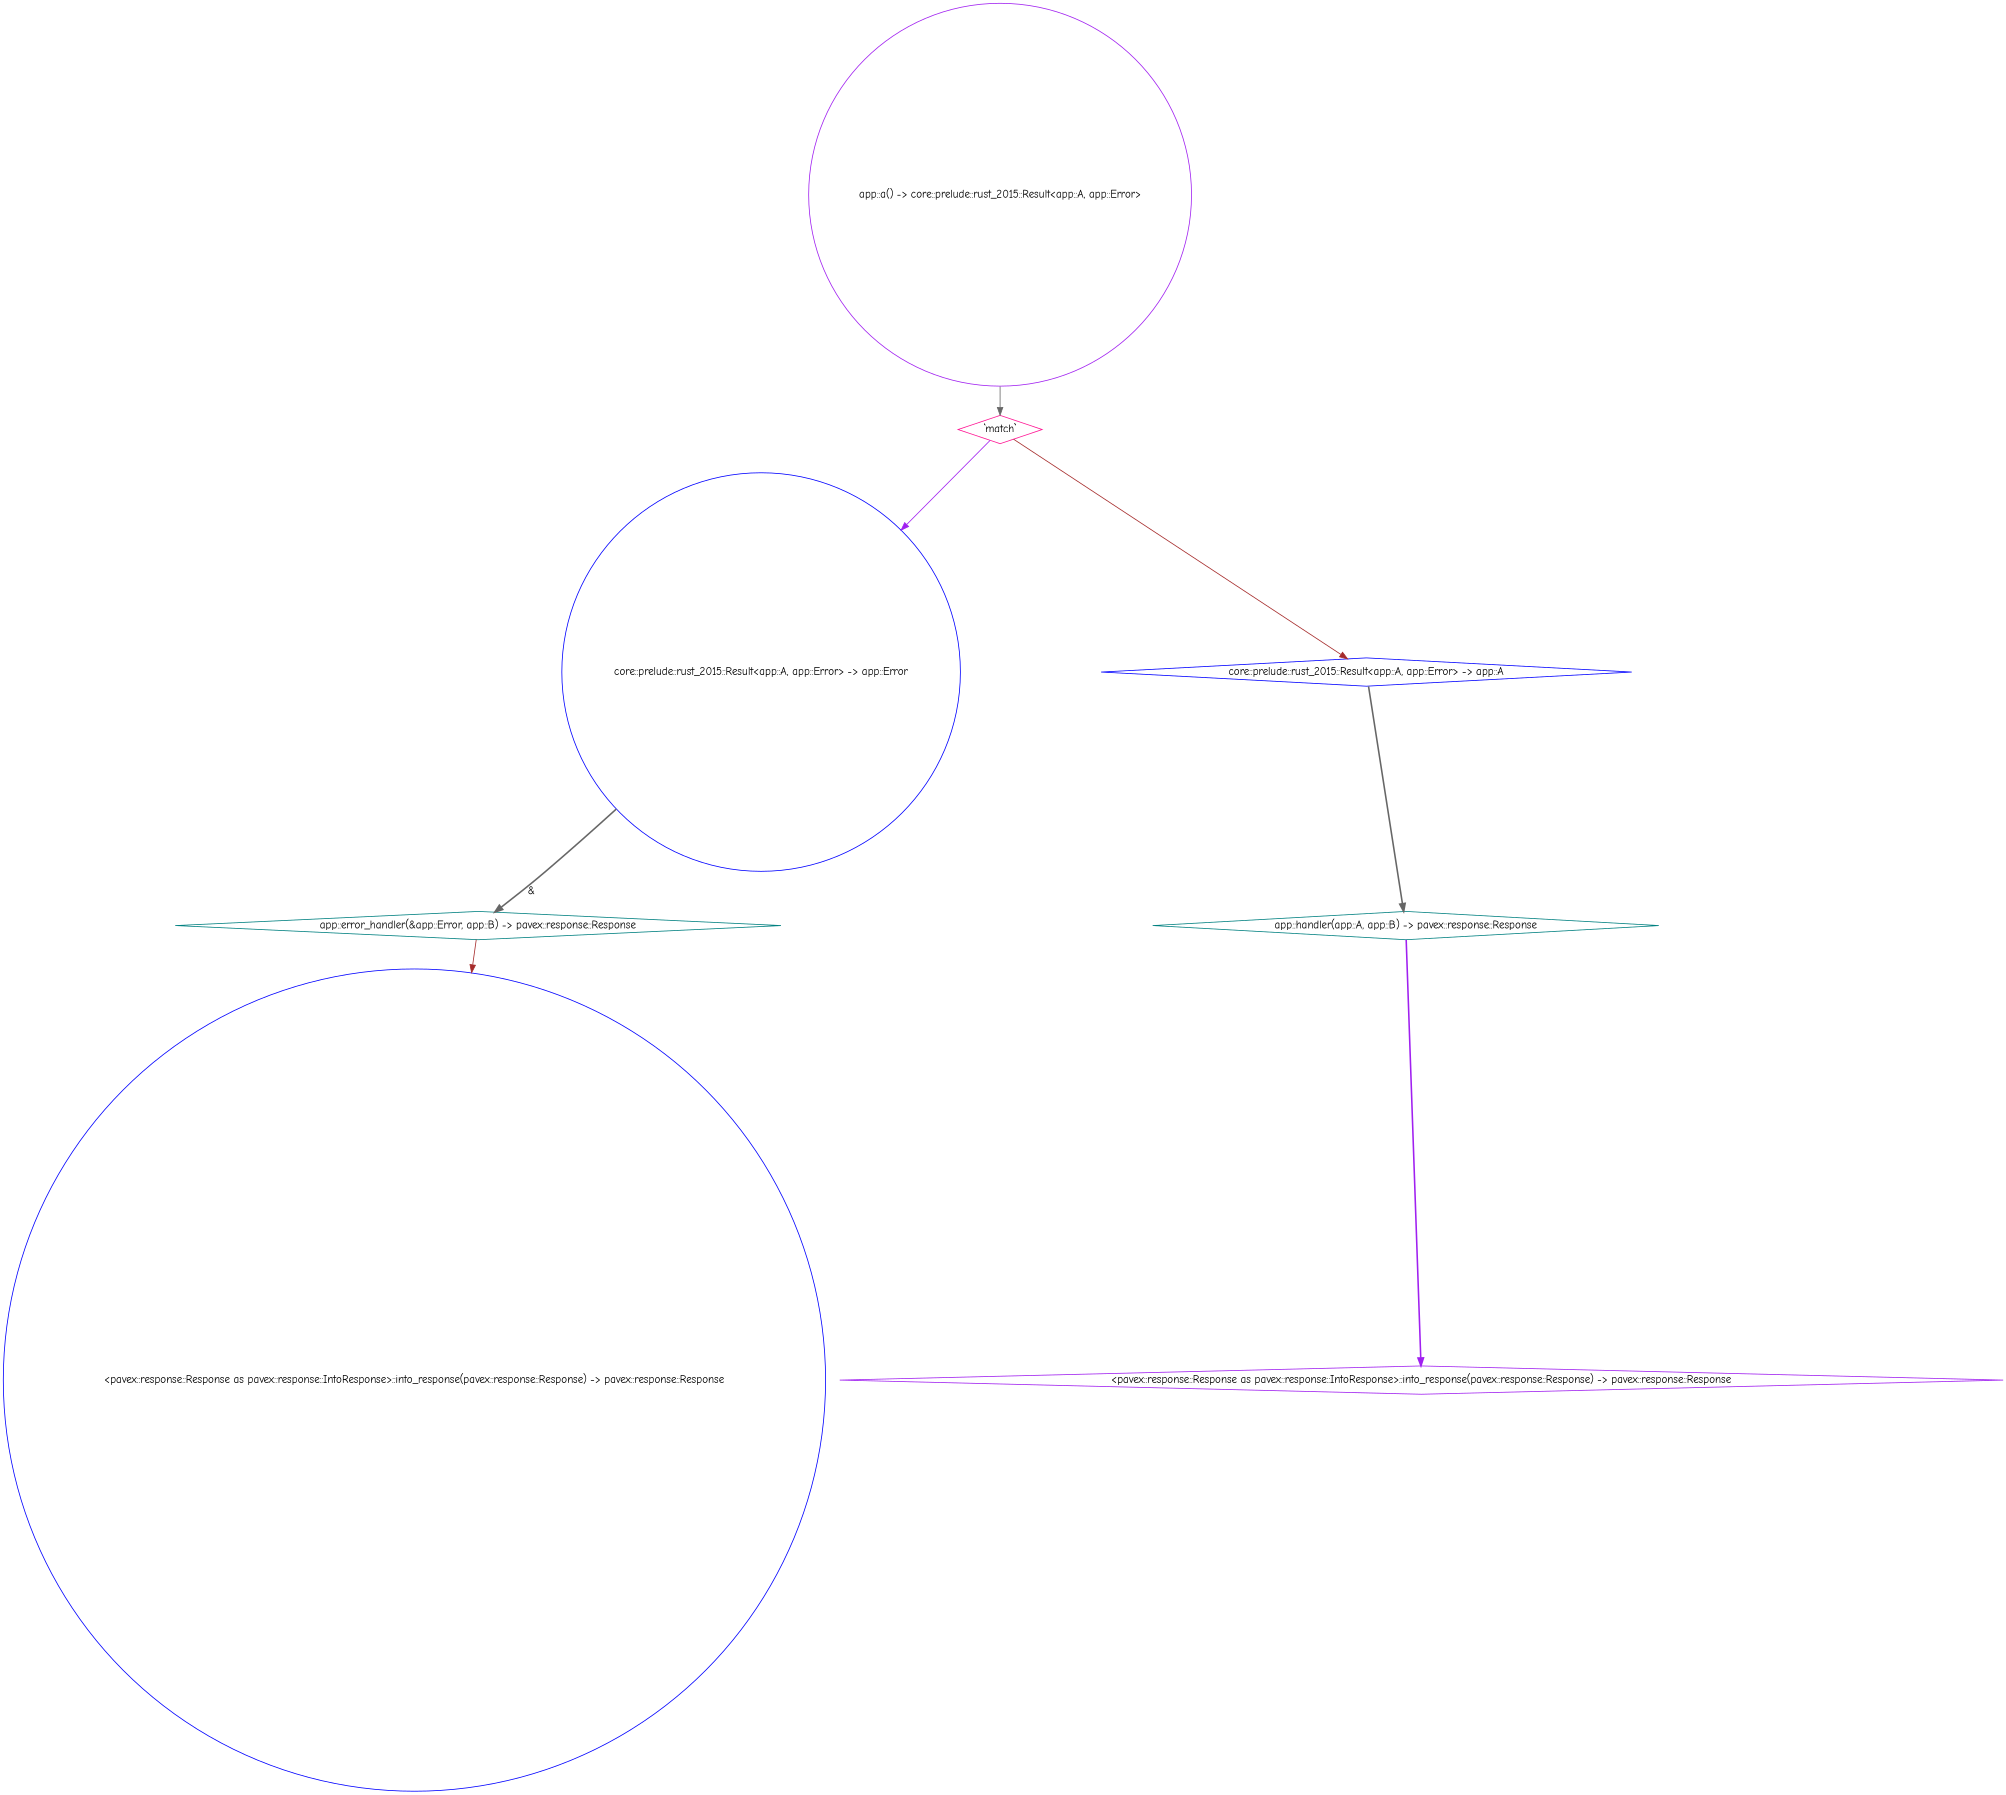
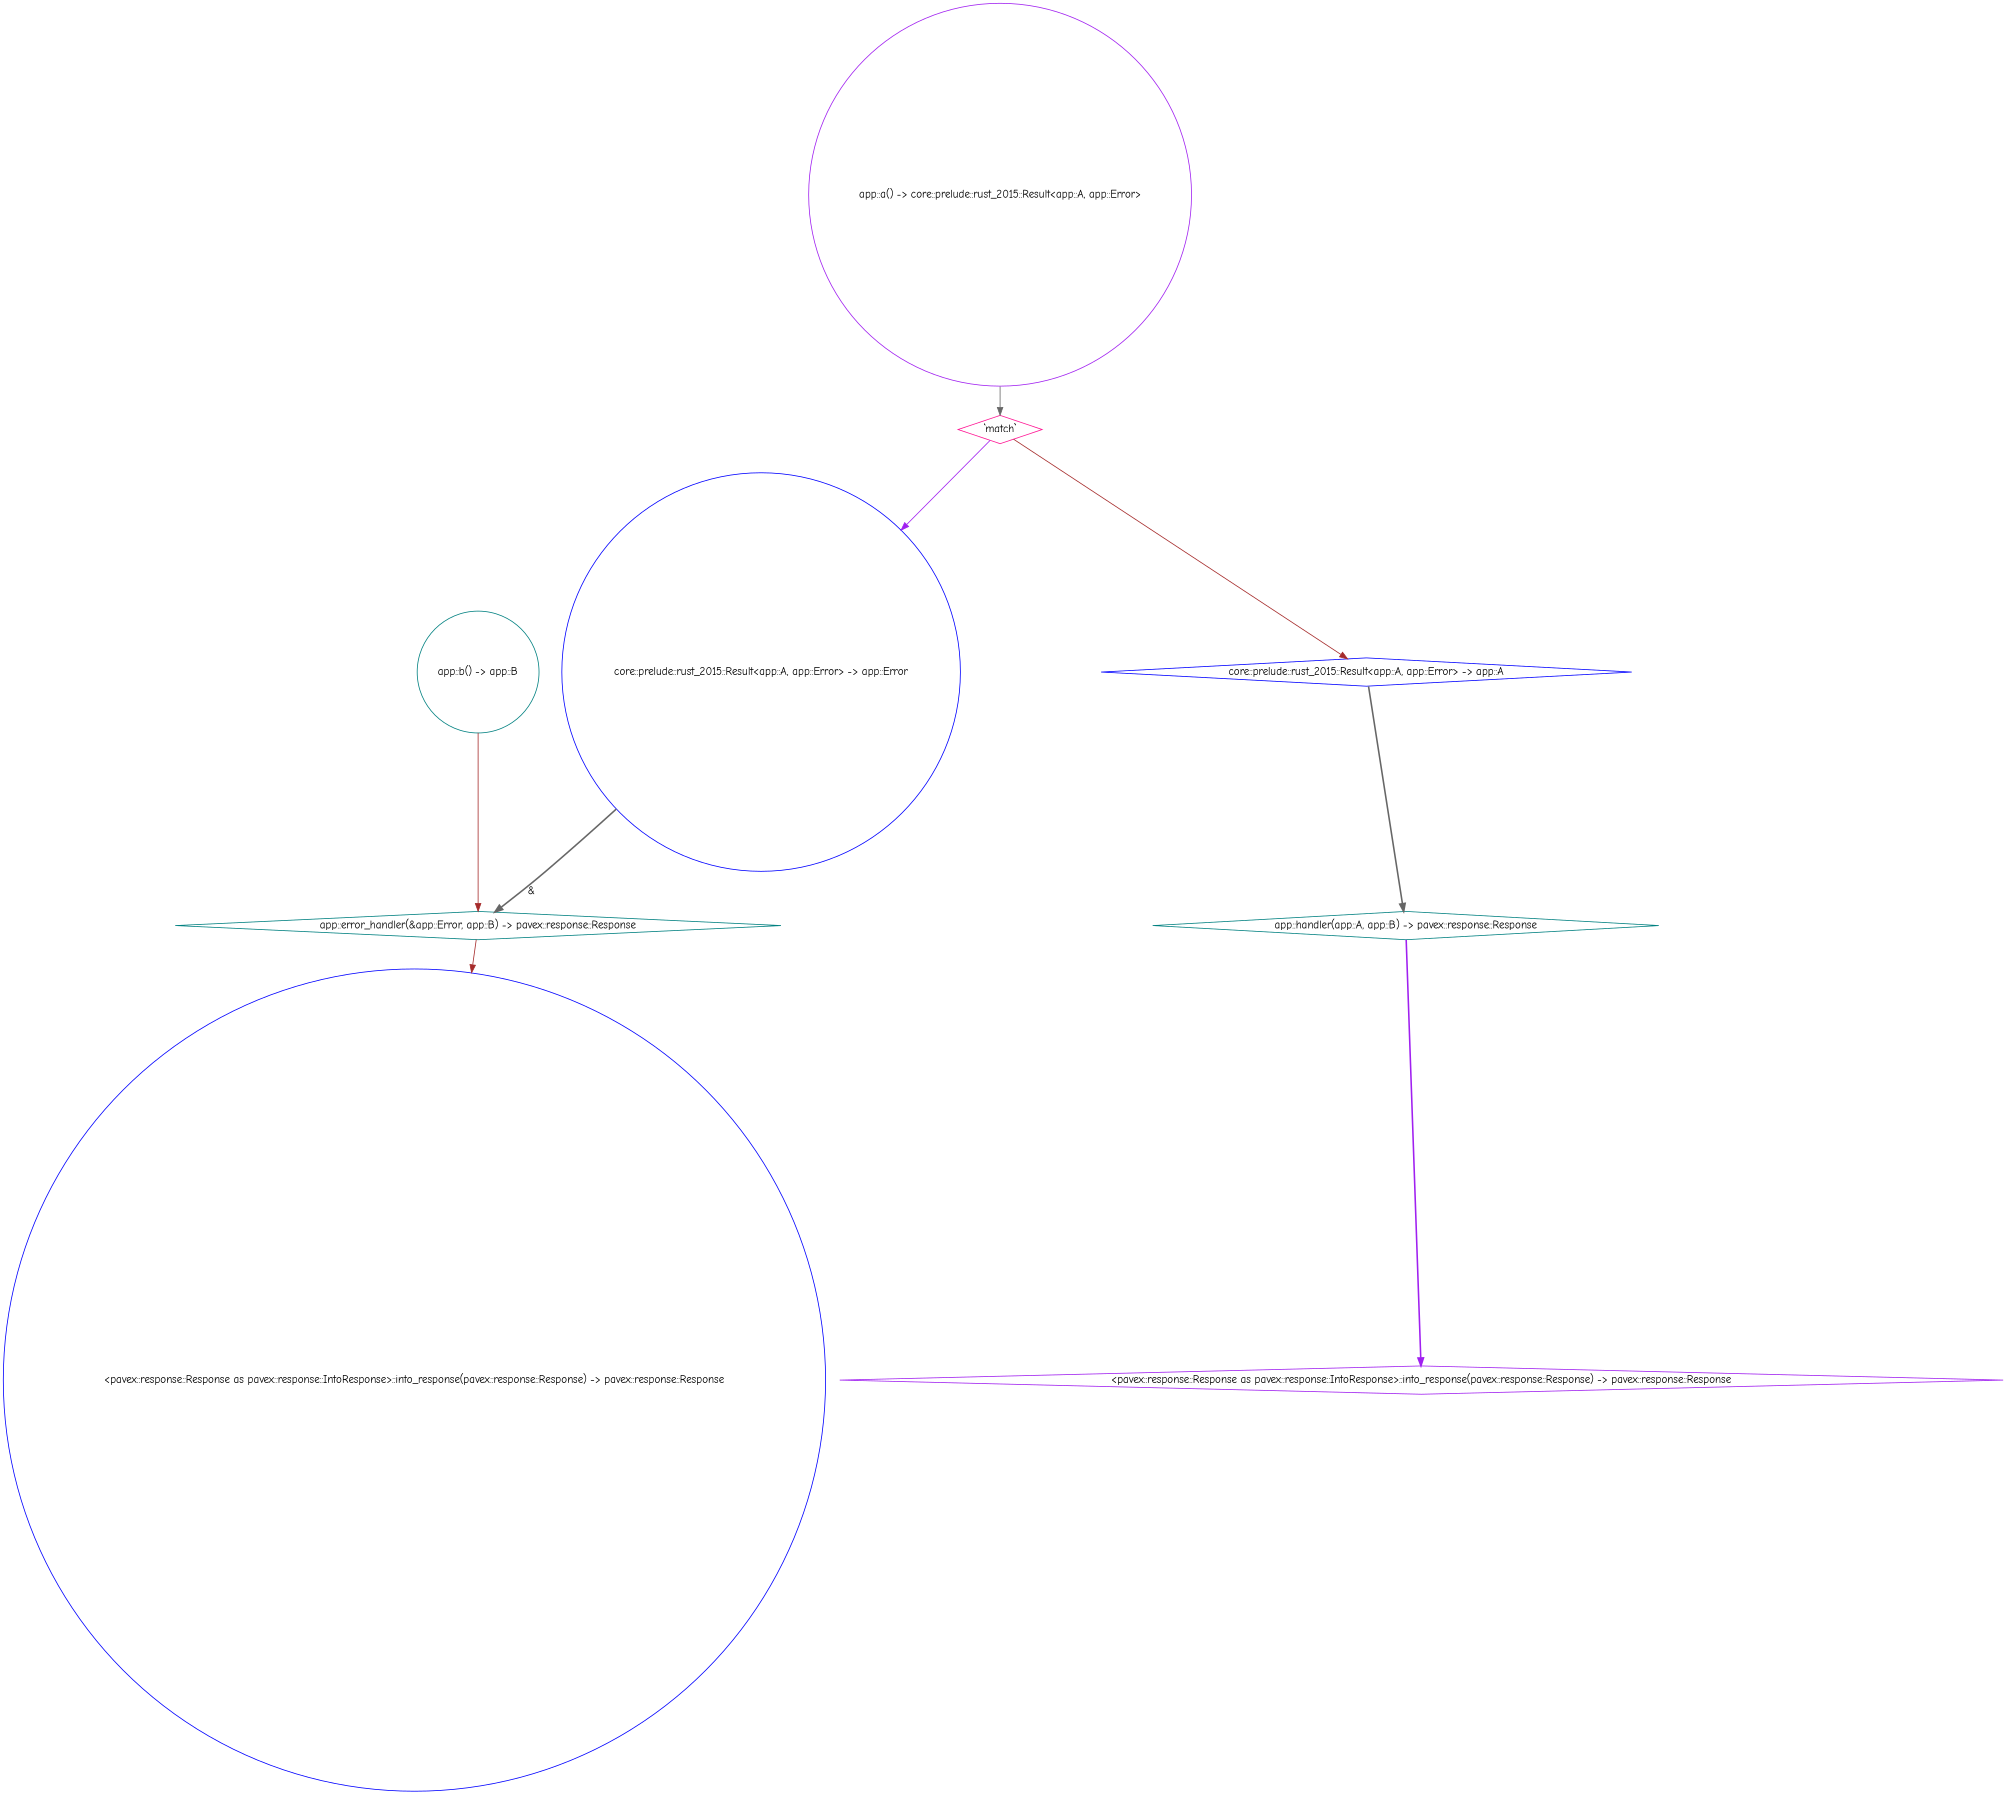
none -> (478, 672)
